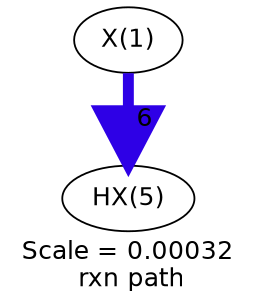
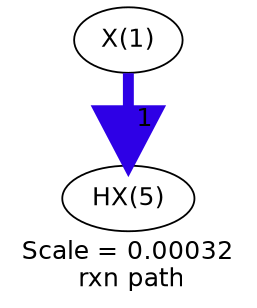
(141, 119) -> (141, 119)
